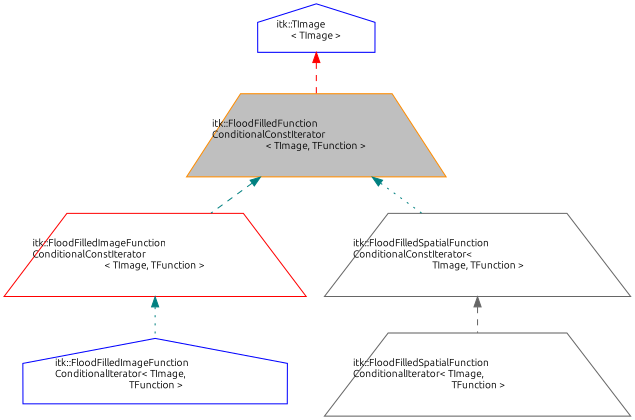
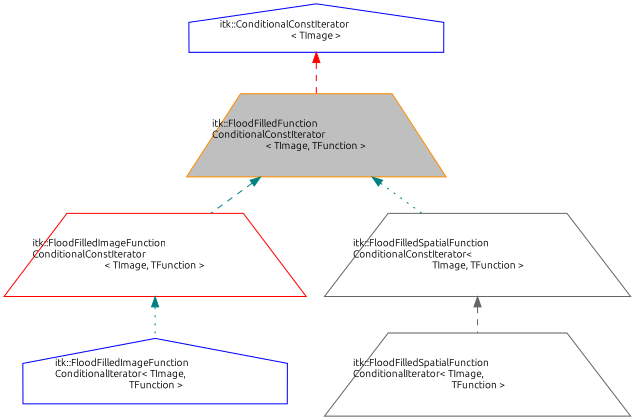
(316, 31) -> (316, 31)
